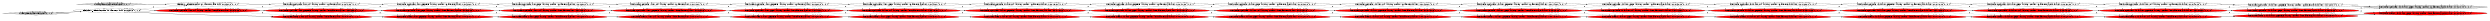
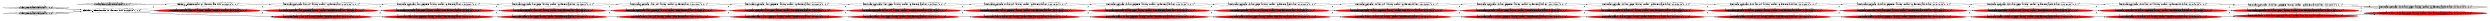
none -> (36, 8)
